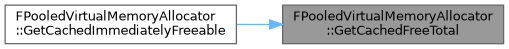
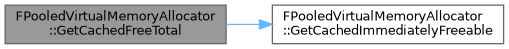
(253, 24) -> (243, 24)
